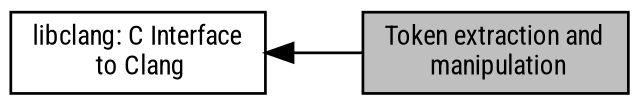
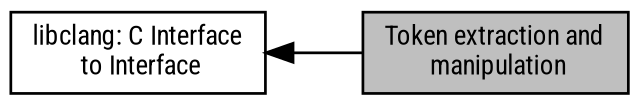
(138, 53) -> (138, 53)
